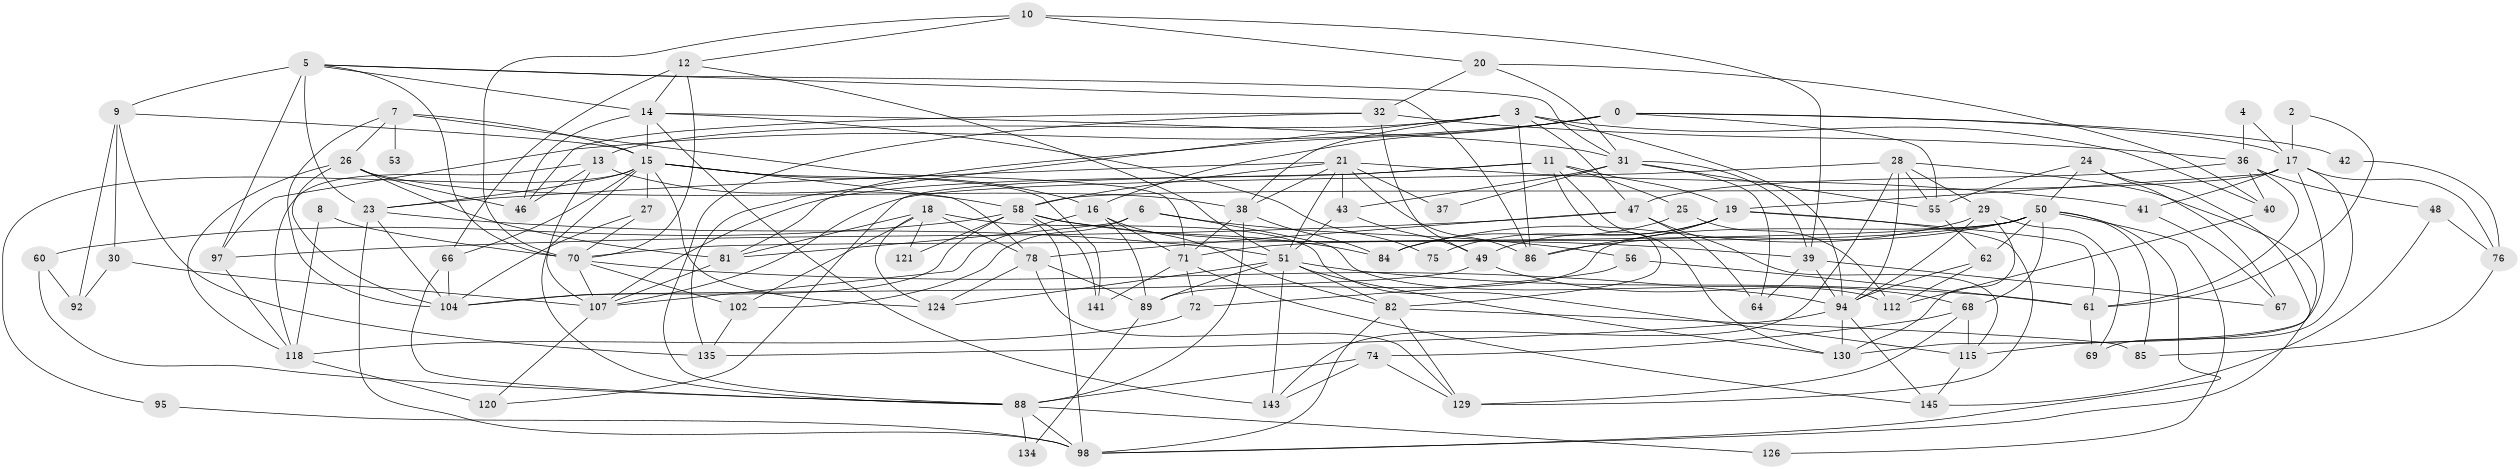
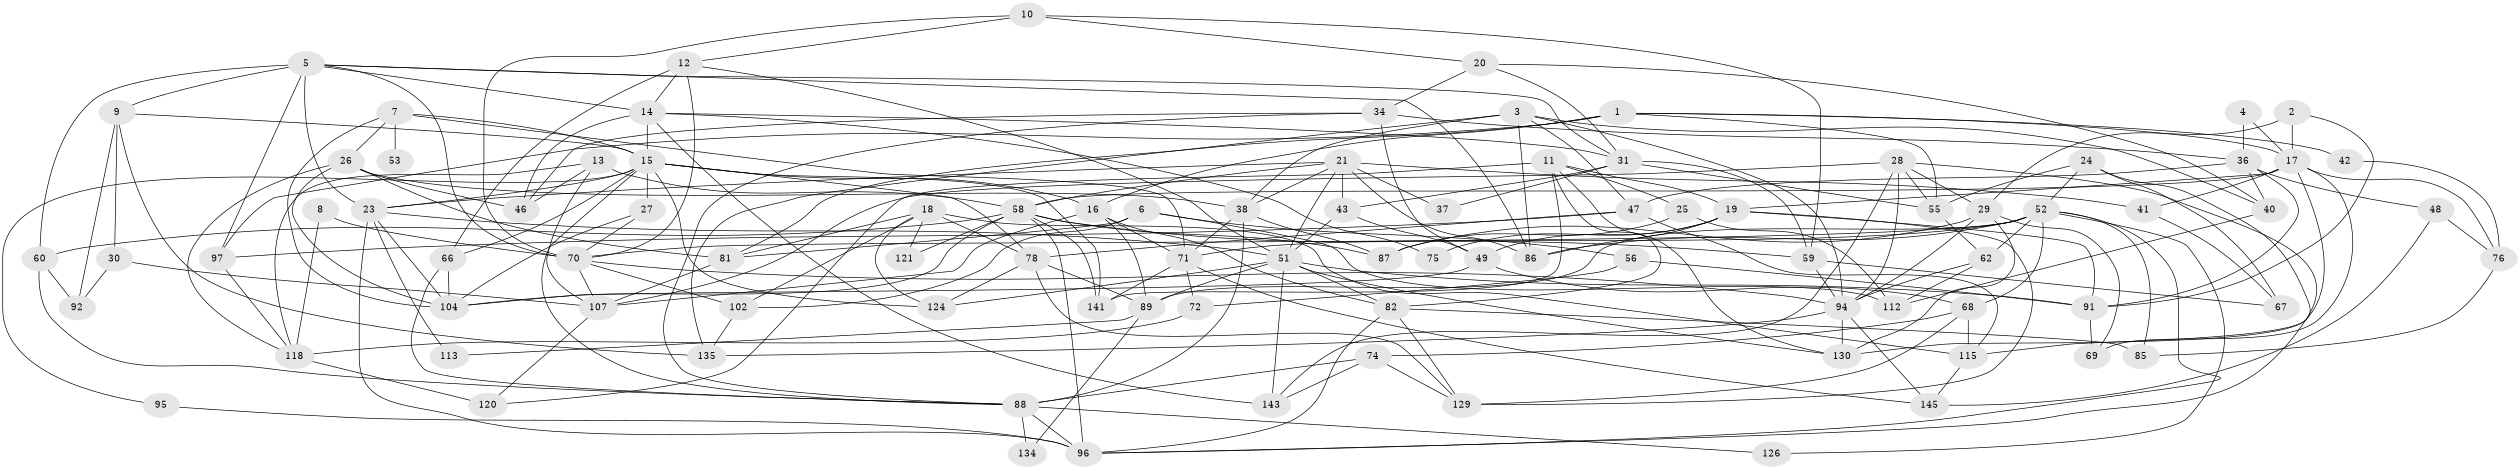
none -> (111, 91)
(1380, 113) -> (1380, 113)
(1618, 113) -> (1618, 113)
(1011, 126) -> none
none -> (2120, 134)
(941, 185) -> (1302, 292)
(2041, 210) -> (2041, 210)
(1385, 259) -> (1385, 259)
(1809, 259) -> (1809, 259)
(1757, 308) -> none
(2090, 308) -> (2090, 308)
none -> (449, 357)
(1084, 454) -> (1084, 454)
